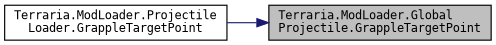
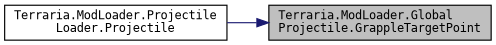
(116, 23) -> (116, 23)
